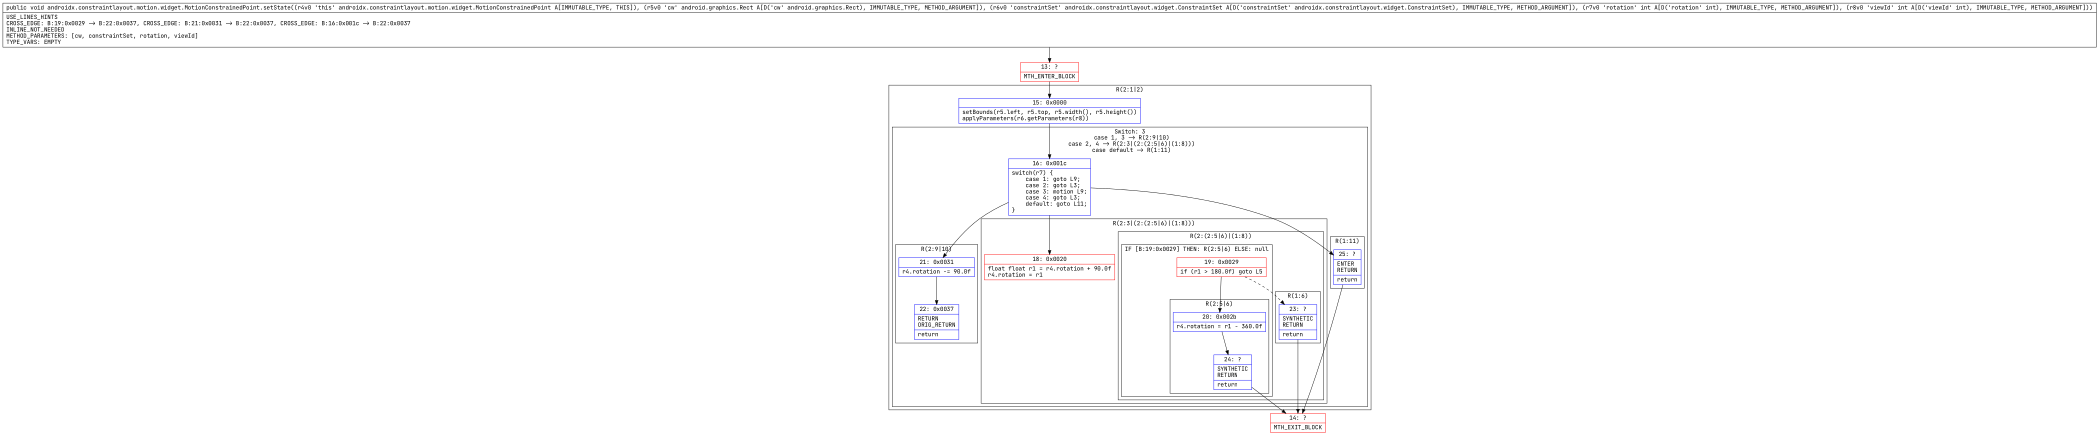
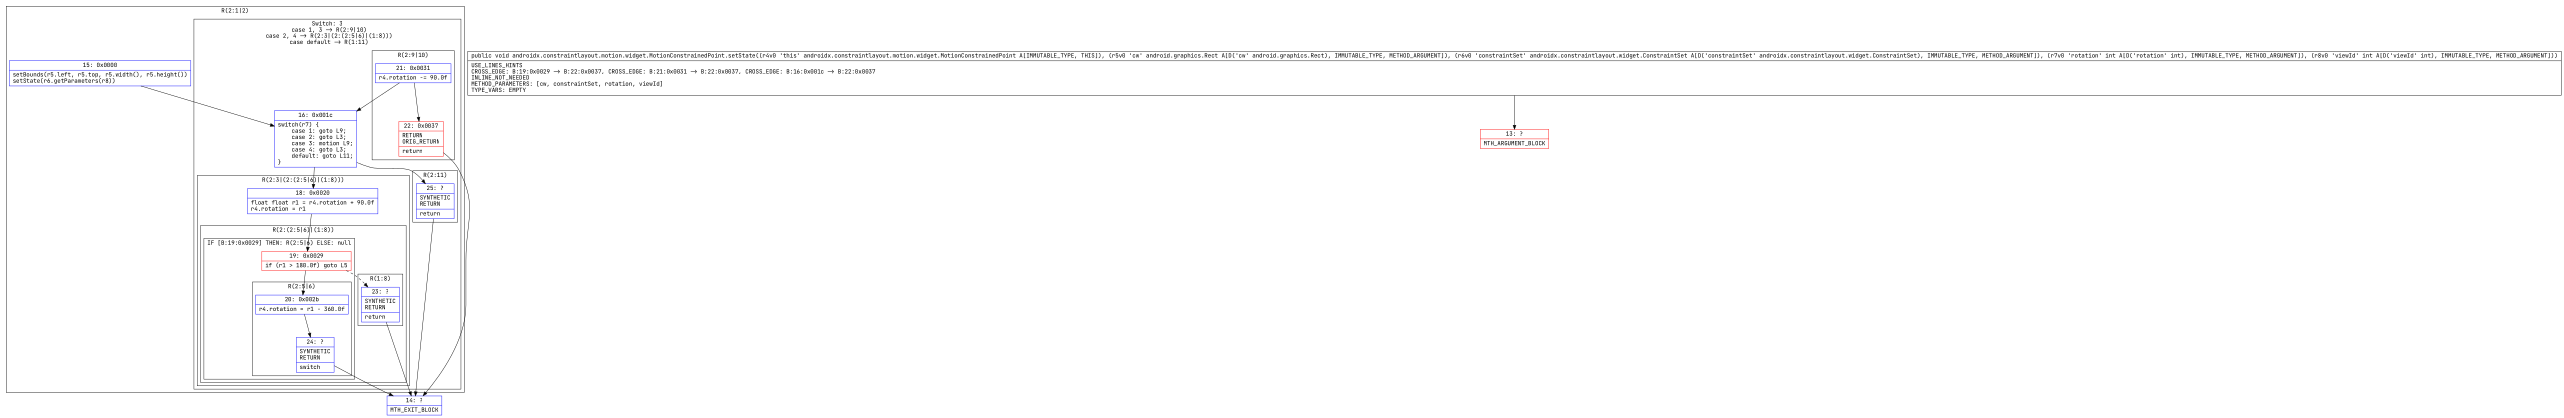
(1050, 77) -> (1515, 143)
(1050, 88) -> none
(1026, 119) -> (64, 81)
(973, 224) -> (380, 96)
none -> (310, 231)
(1347, 241) -> (435, 175)
none -> (467, 242)
(1346, 264) -> (435, 198)
(1050, 267) -> (313, 201)
(1298, 296) -> (380, 279)
(937, 322) -> (421, 139)
(1228, 385) -> (310, 367)
(1298, 423) -> (414, 406)
